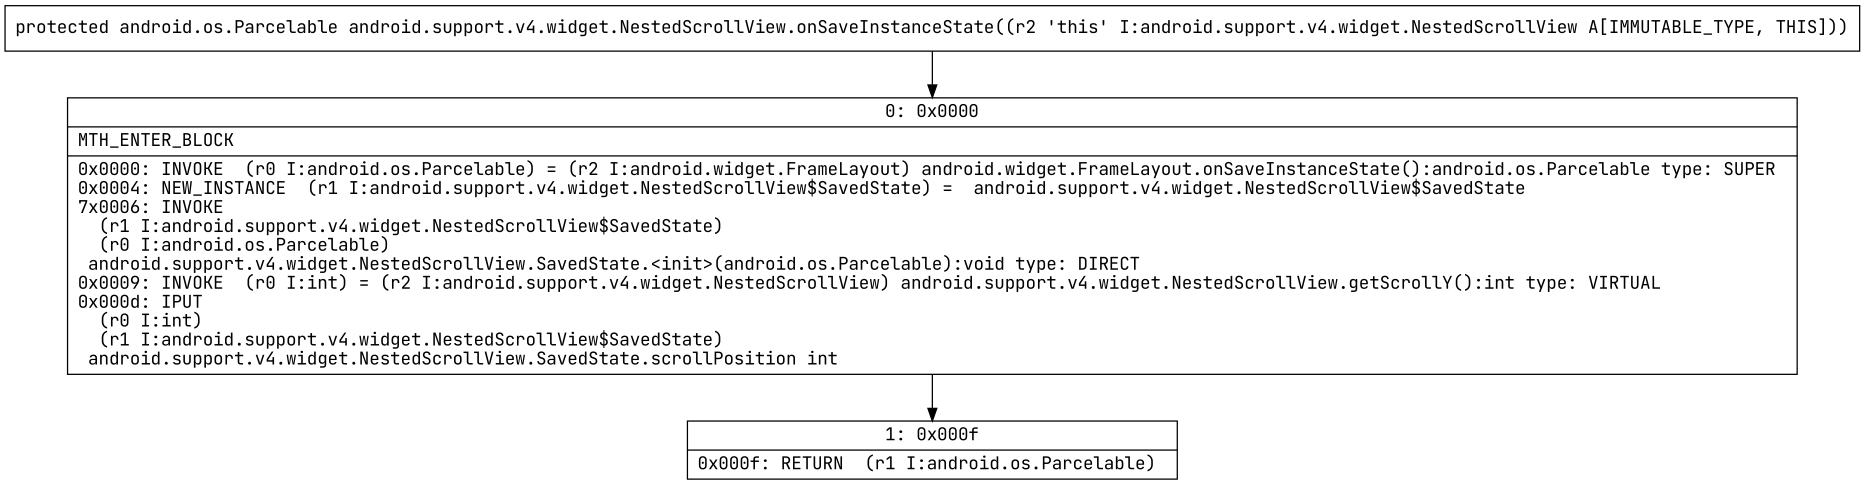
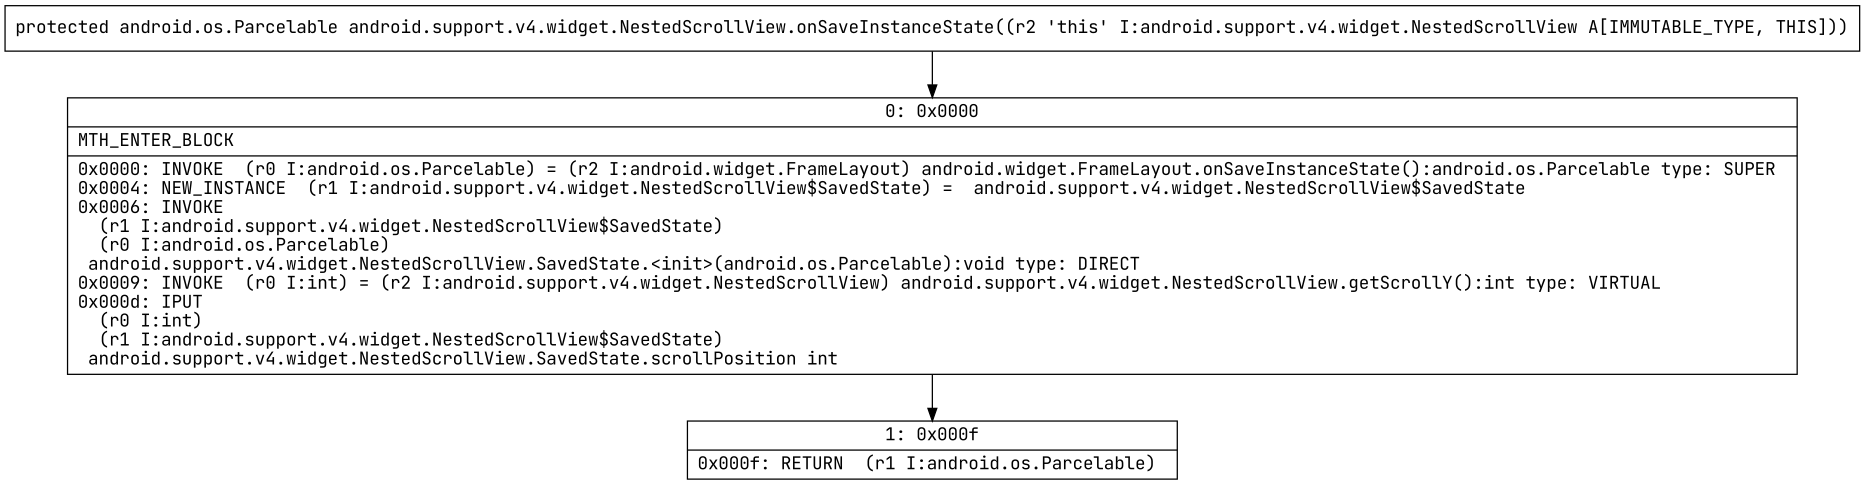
(162, 208) -> (162, 208)
